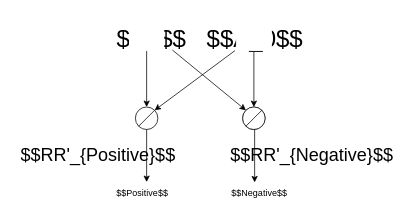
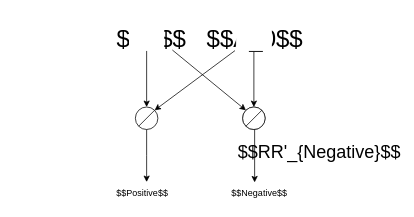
(98, 156) -> none
(312, 156) -> (319, 152)
